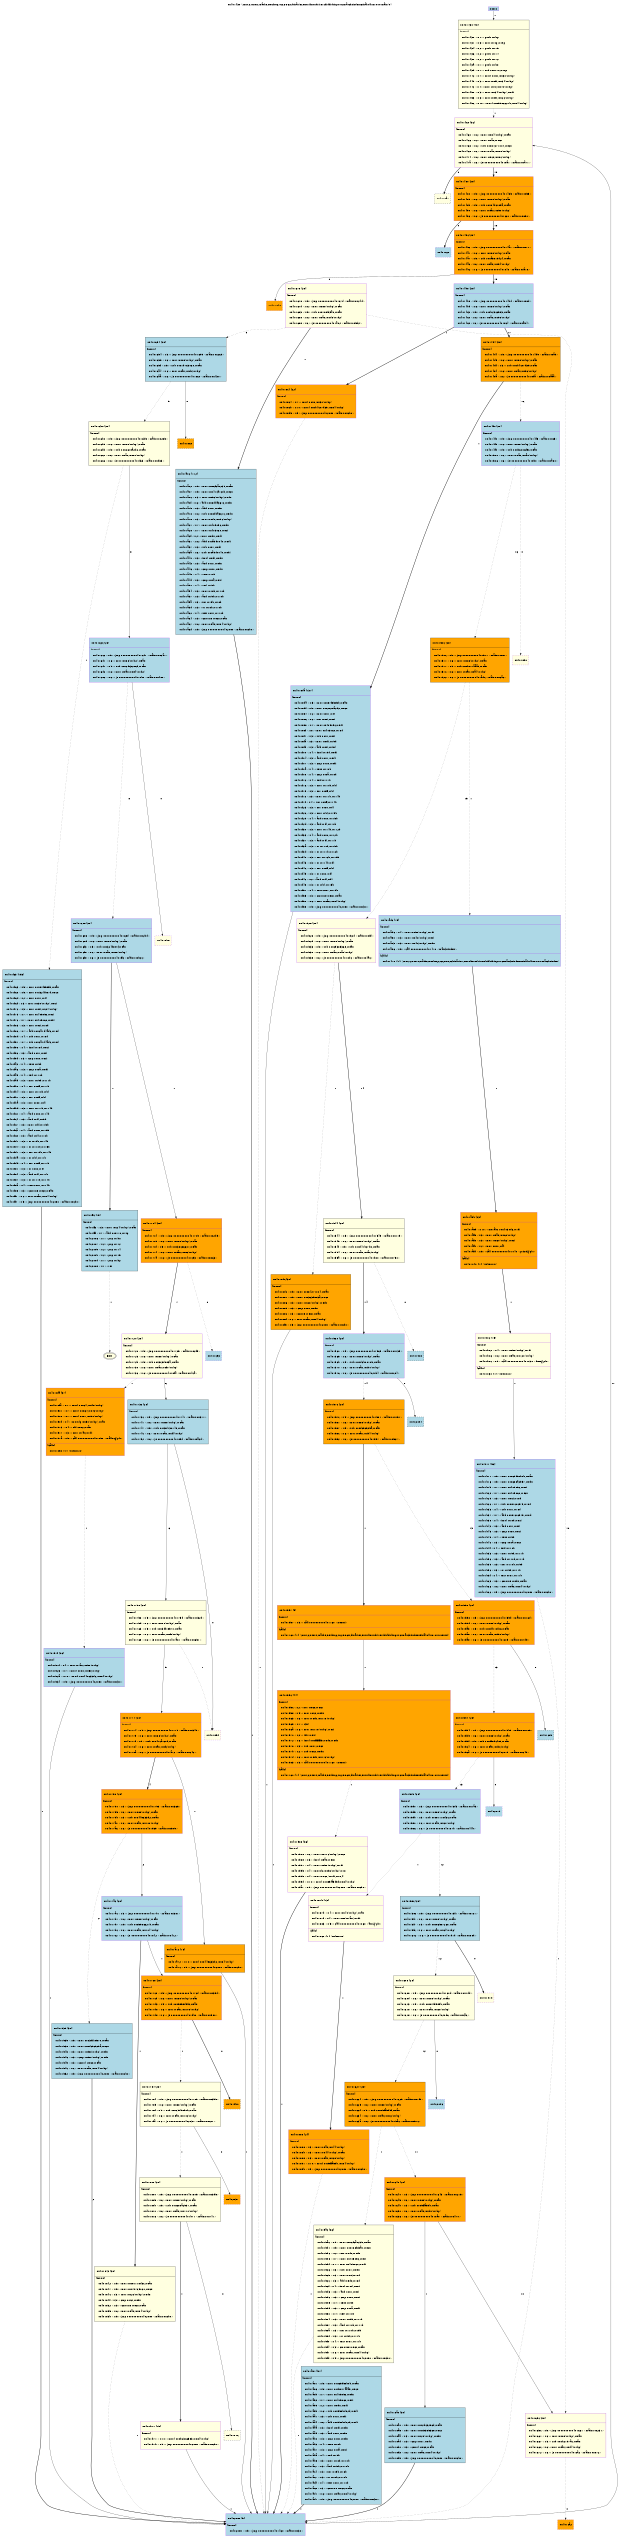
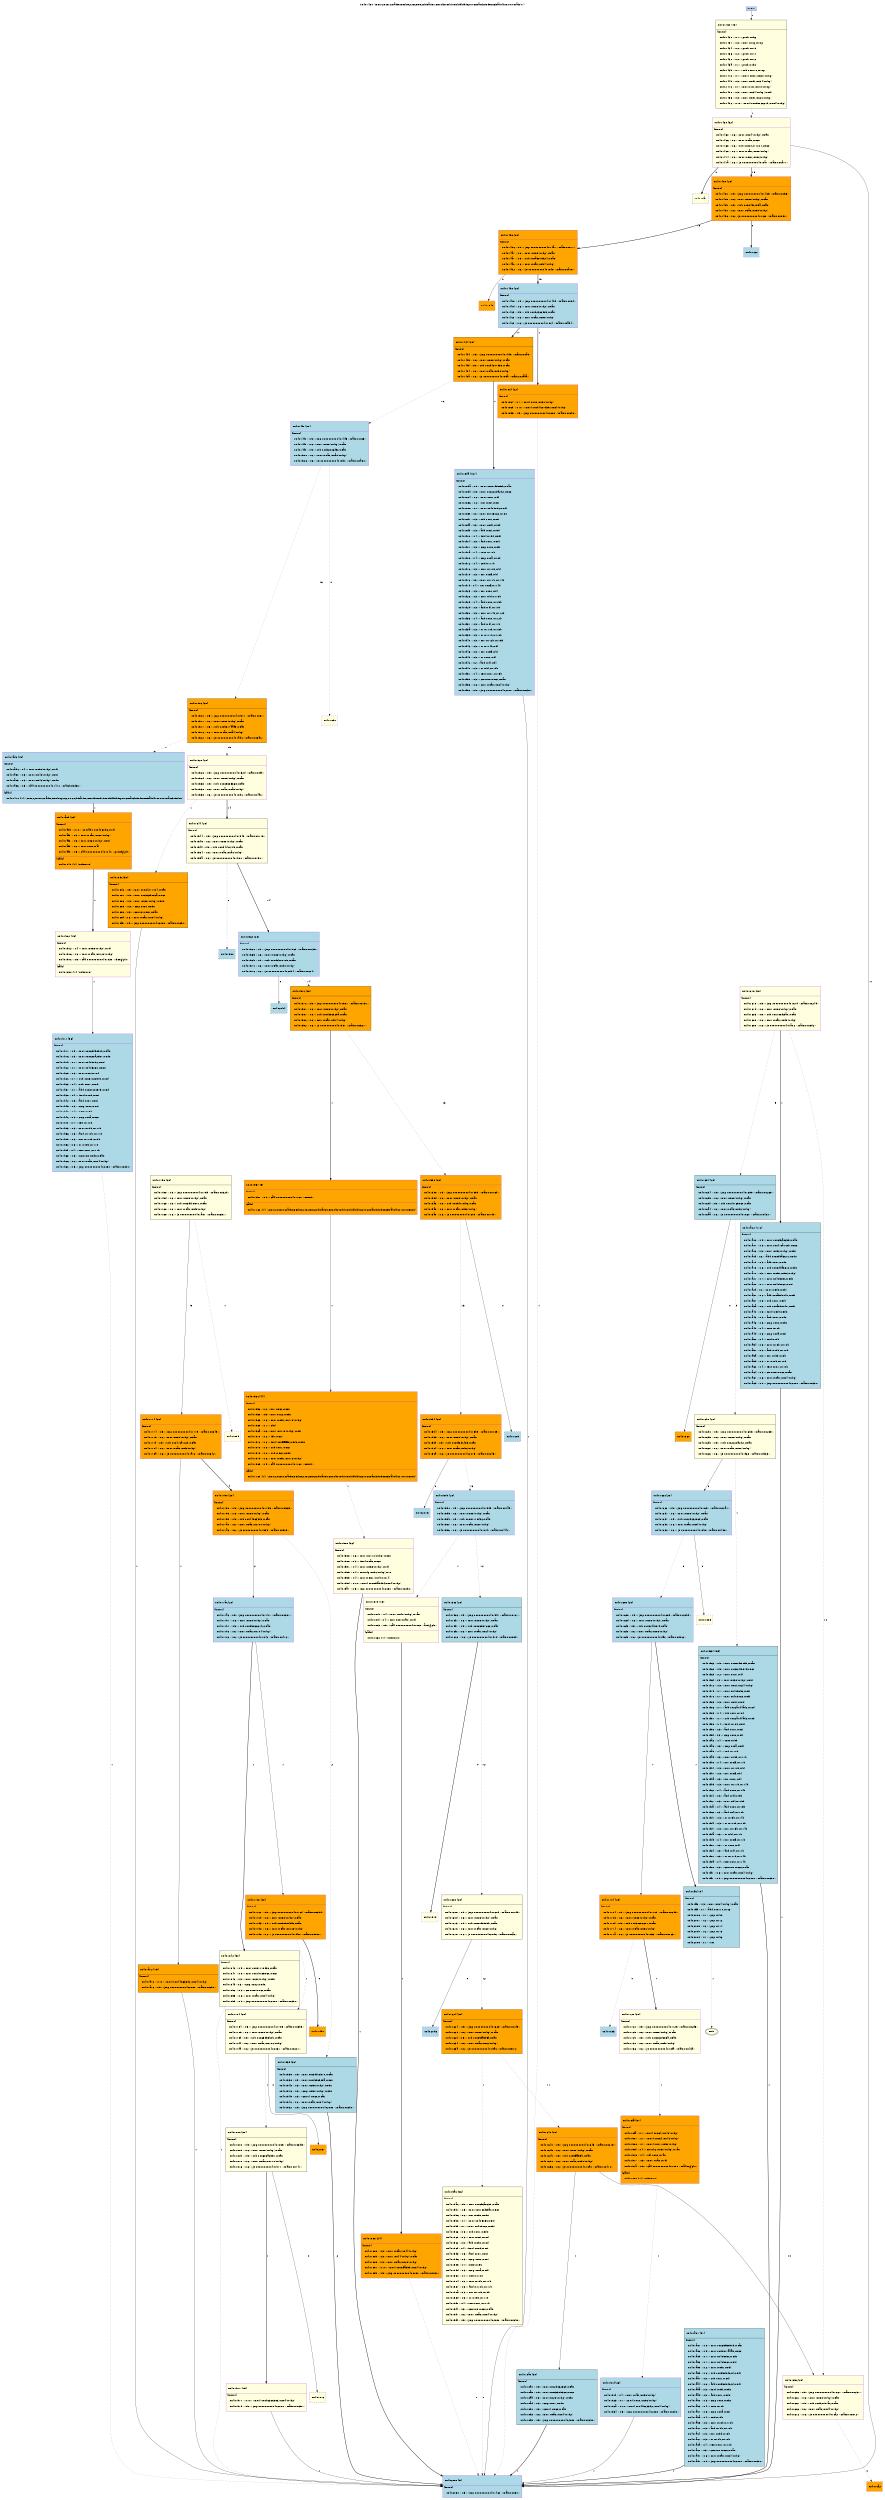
(168, 1422) -> none
(611, 1454) -> (869, 1454)
